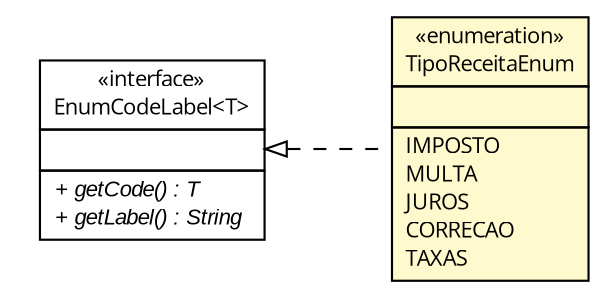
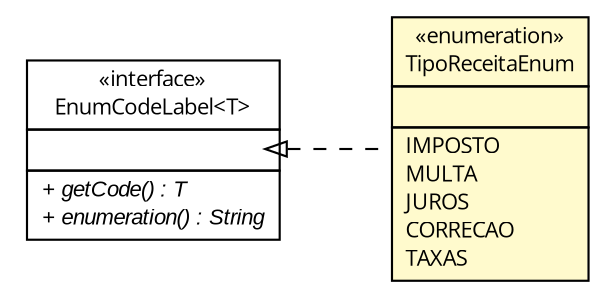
(149, 218) -> (153, 218)
